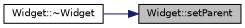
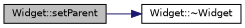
(116, 14) -> (119, 14)
